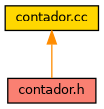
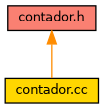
(52, 61) -> (52, 61)
